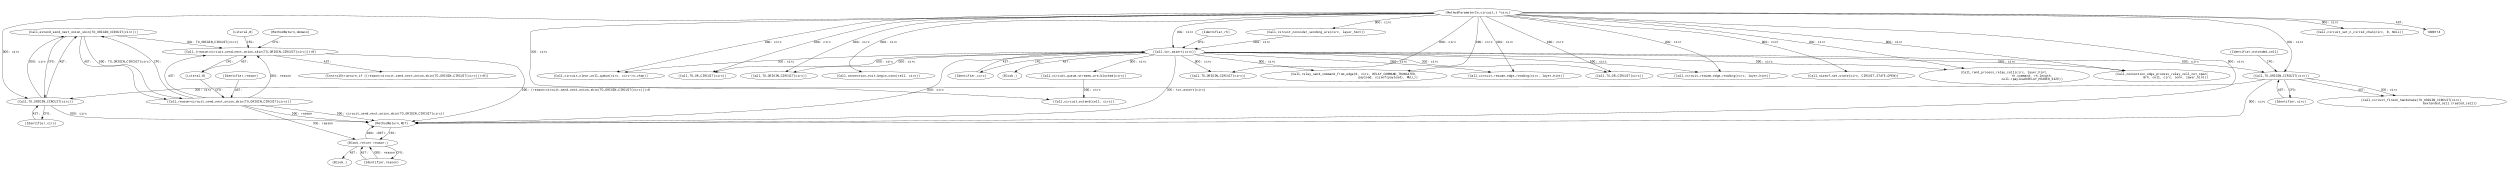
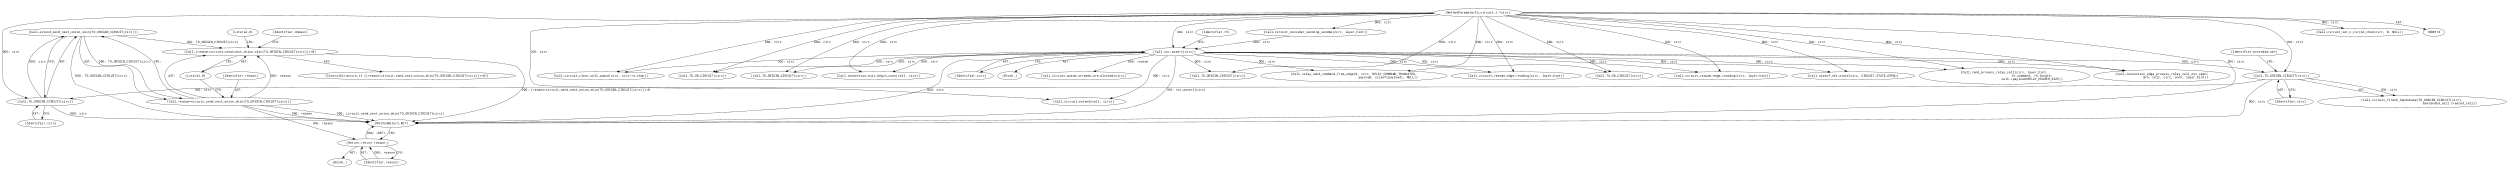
(290, 32) -> (290, 32)
(1316, 32) -> (1316, 32)
(2254, 52) -> (2254, 52)
none -> (1018, 54)
none -> (1594, 59)
(1138, 62) -> (1138, 62)
(1084, 88) -> (1145, 83)
none -> (194, 115)
(368, 143) -> (368, 143)
